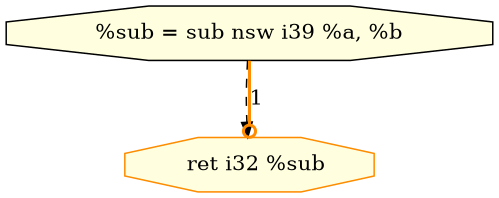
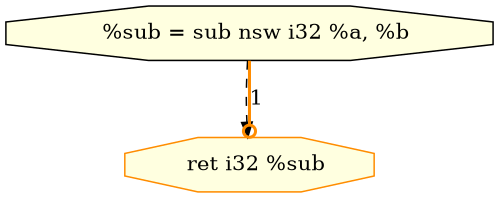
(249, 33) -> (249, 33)
